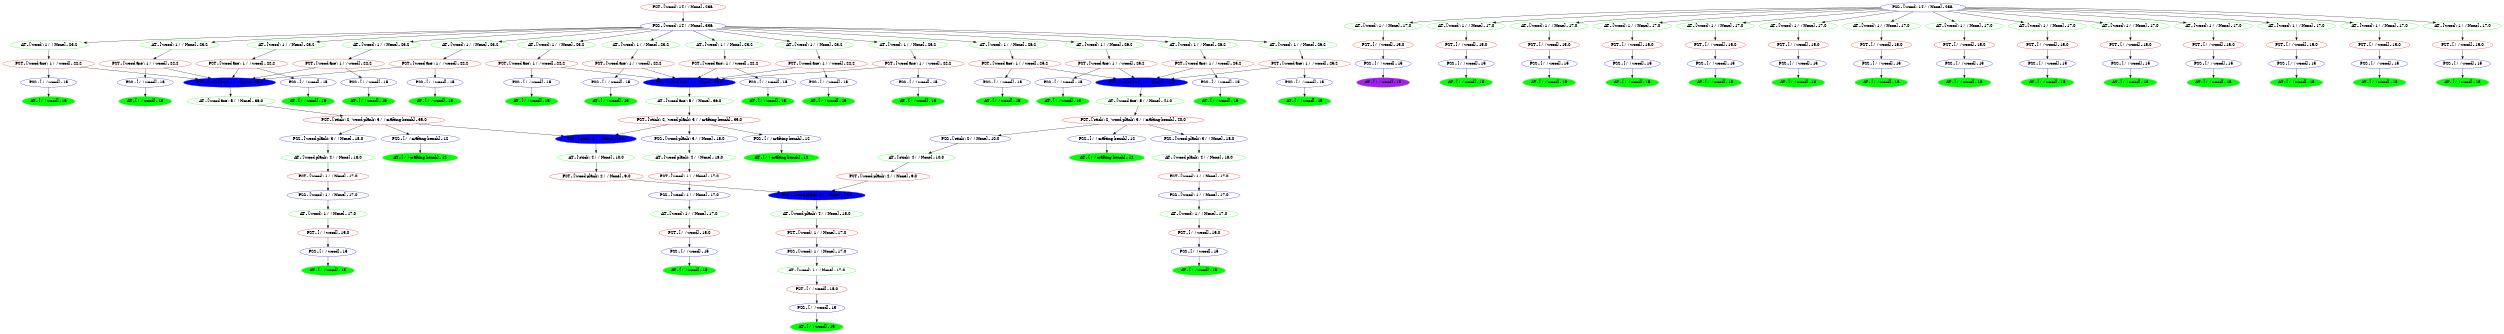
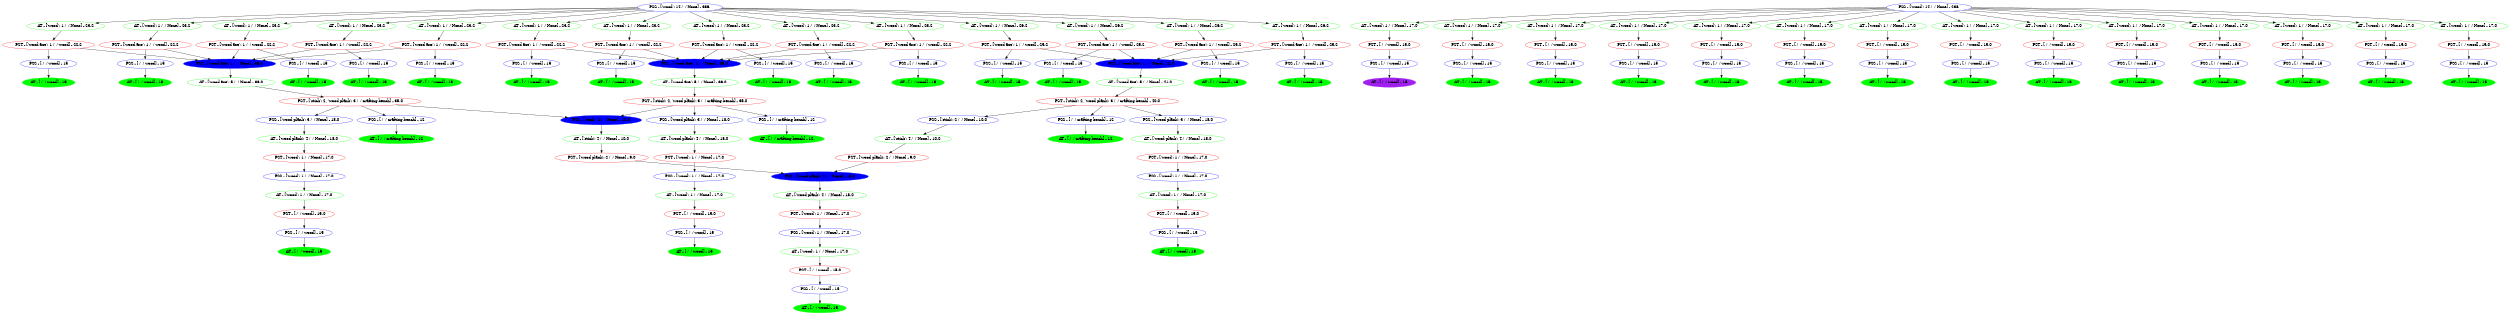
(683, 7) -> none
